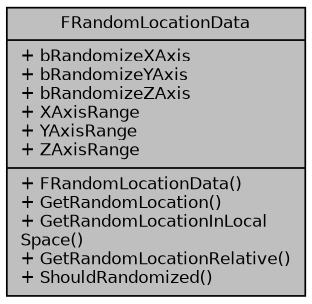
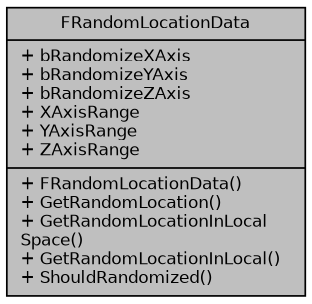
(156, 259) -> (151, 259)
